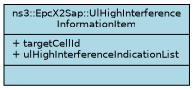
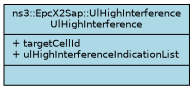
(97, 24) -> (97, 24)
